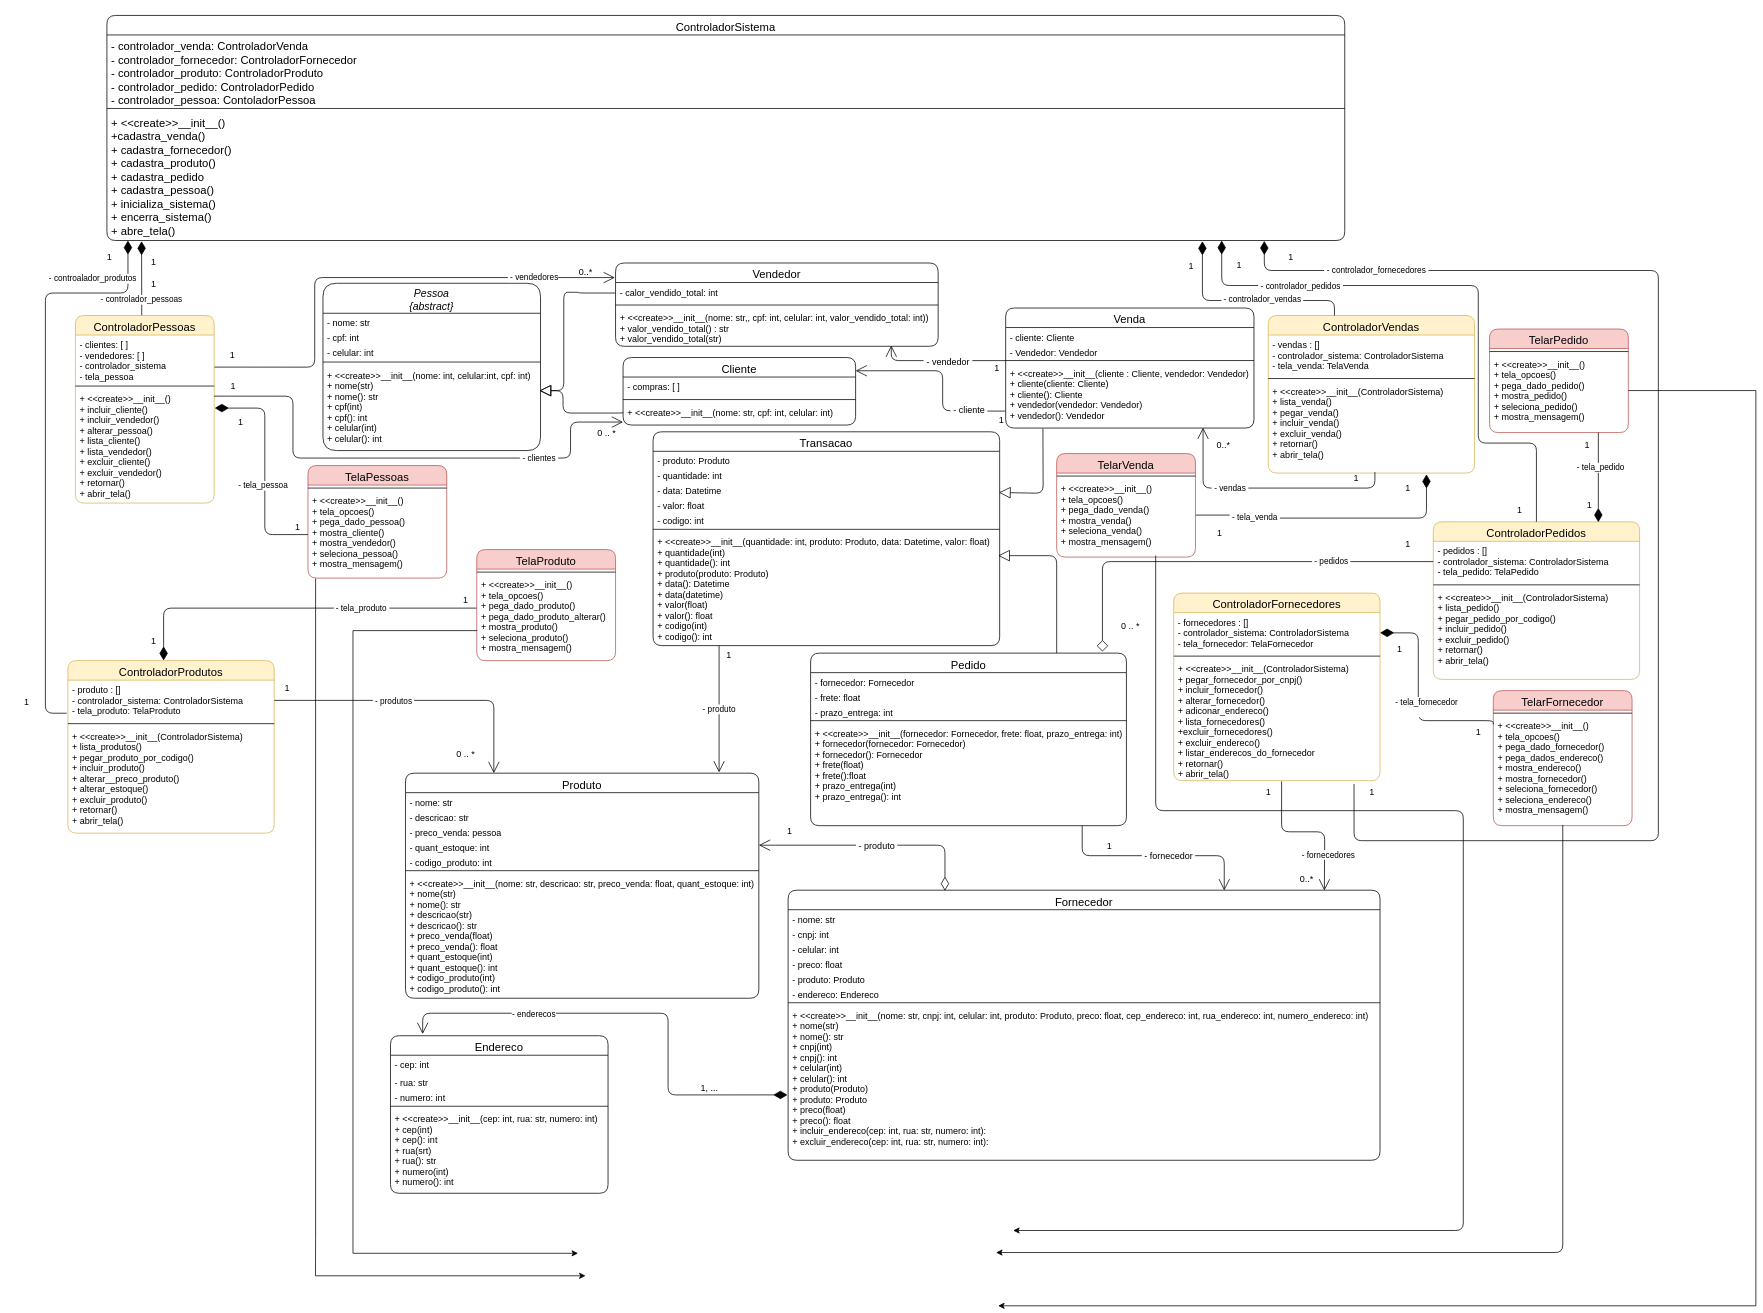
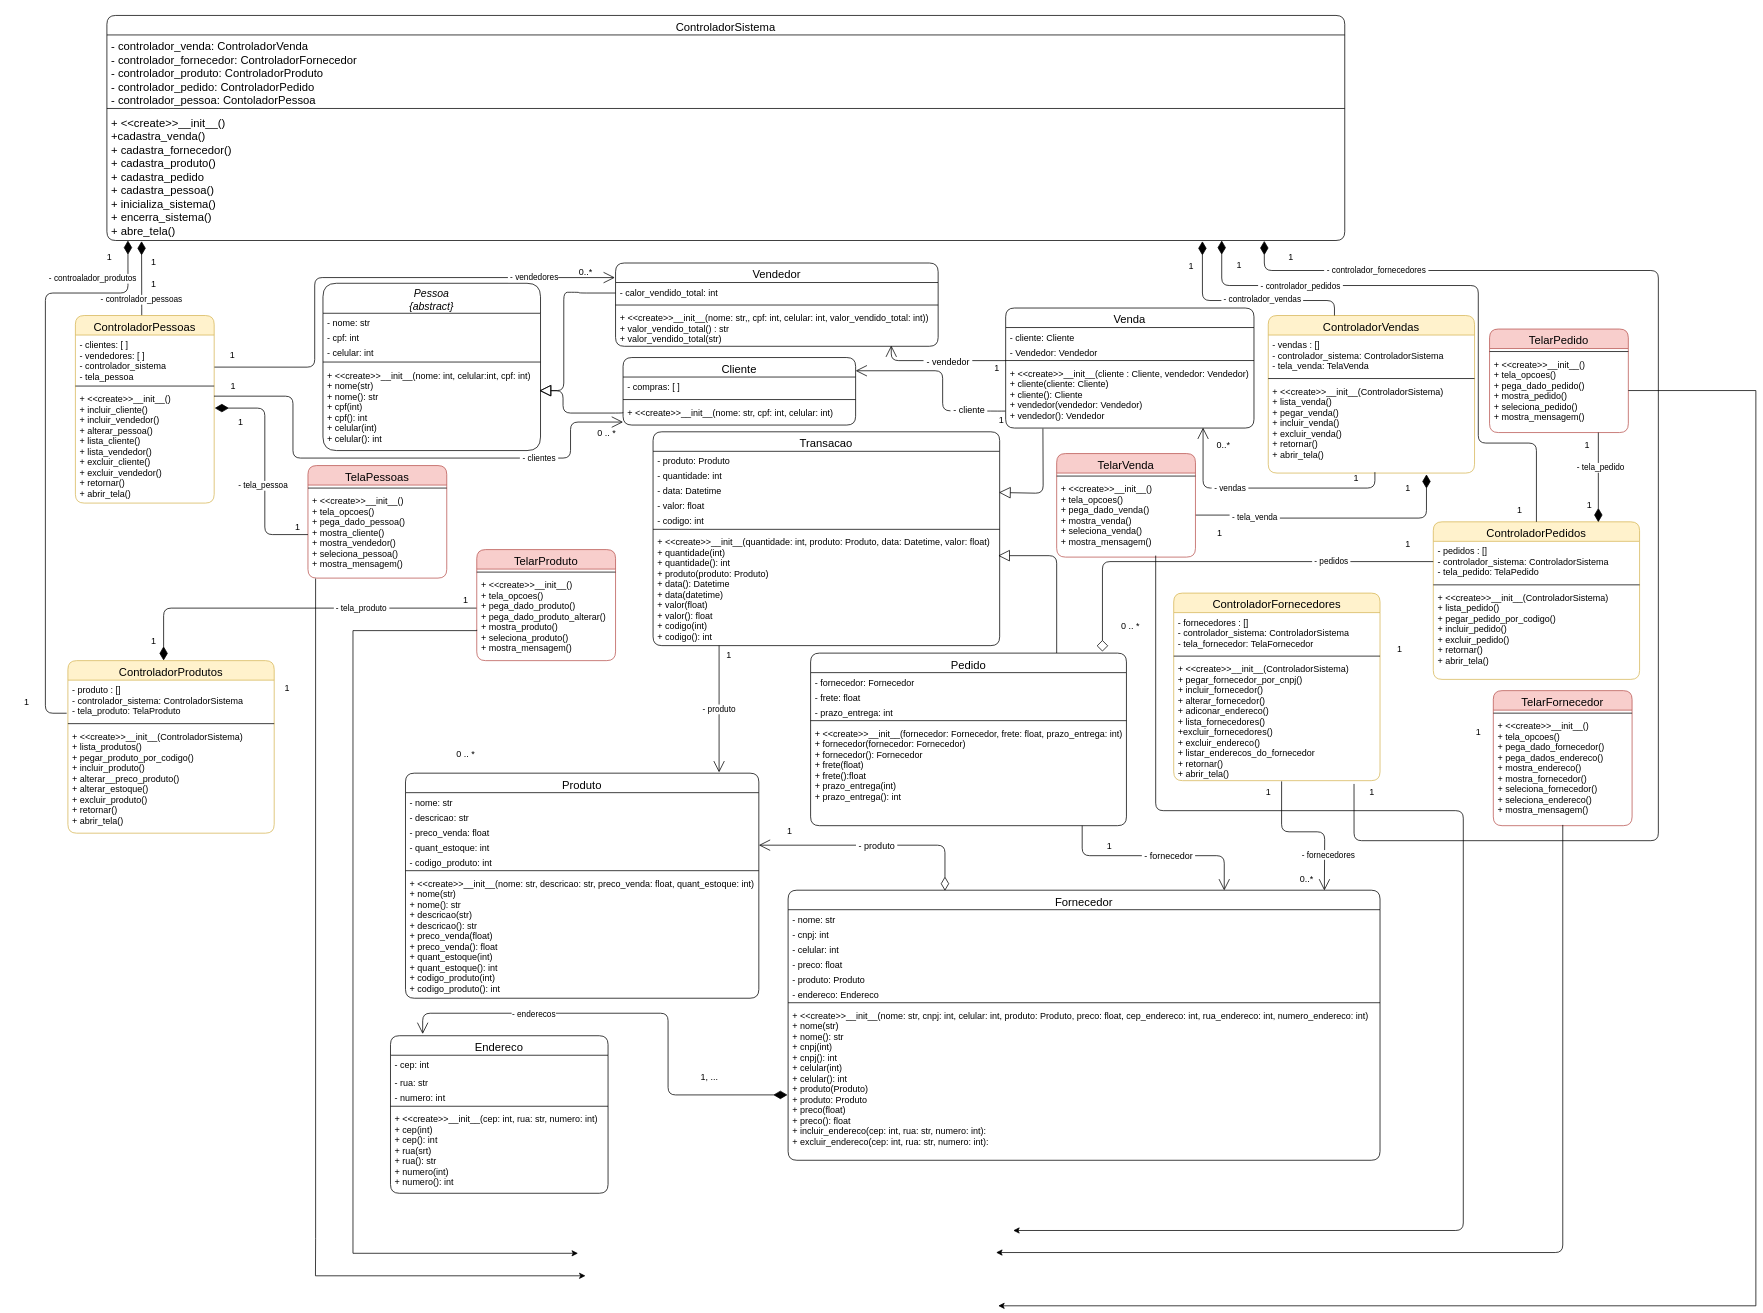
(546, 561) -> (546, 561)
(417, 700) -> none
(1418, 708) -> none
(459, 833) -> (455, 833)
(709, 1088) -> (709, 1077)
